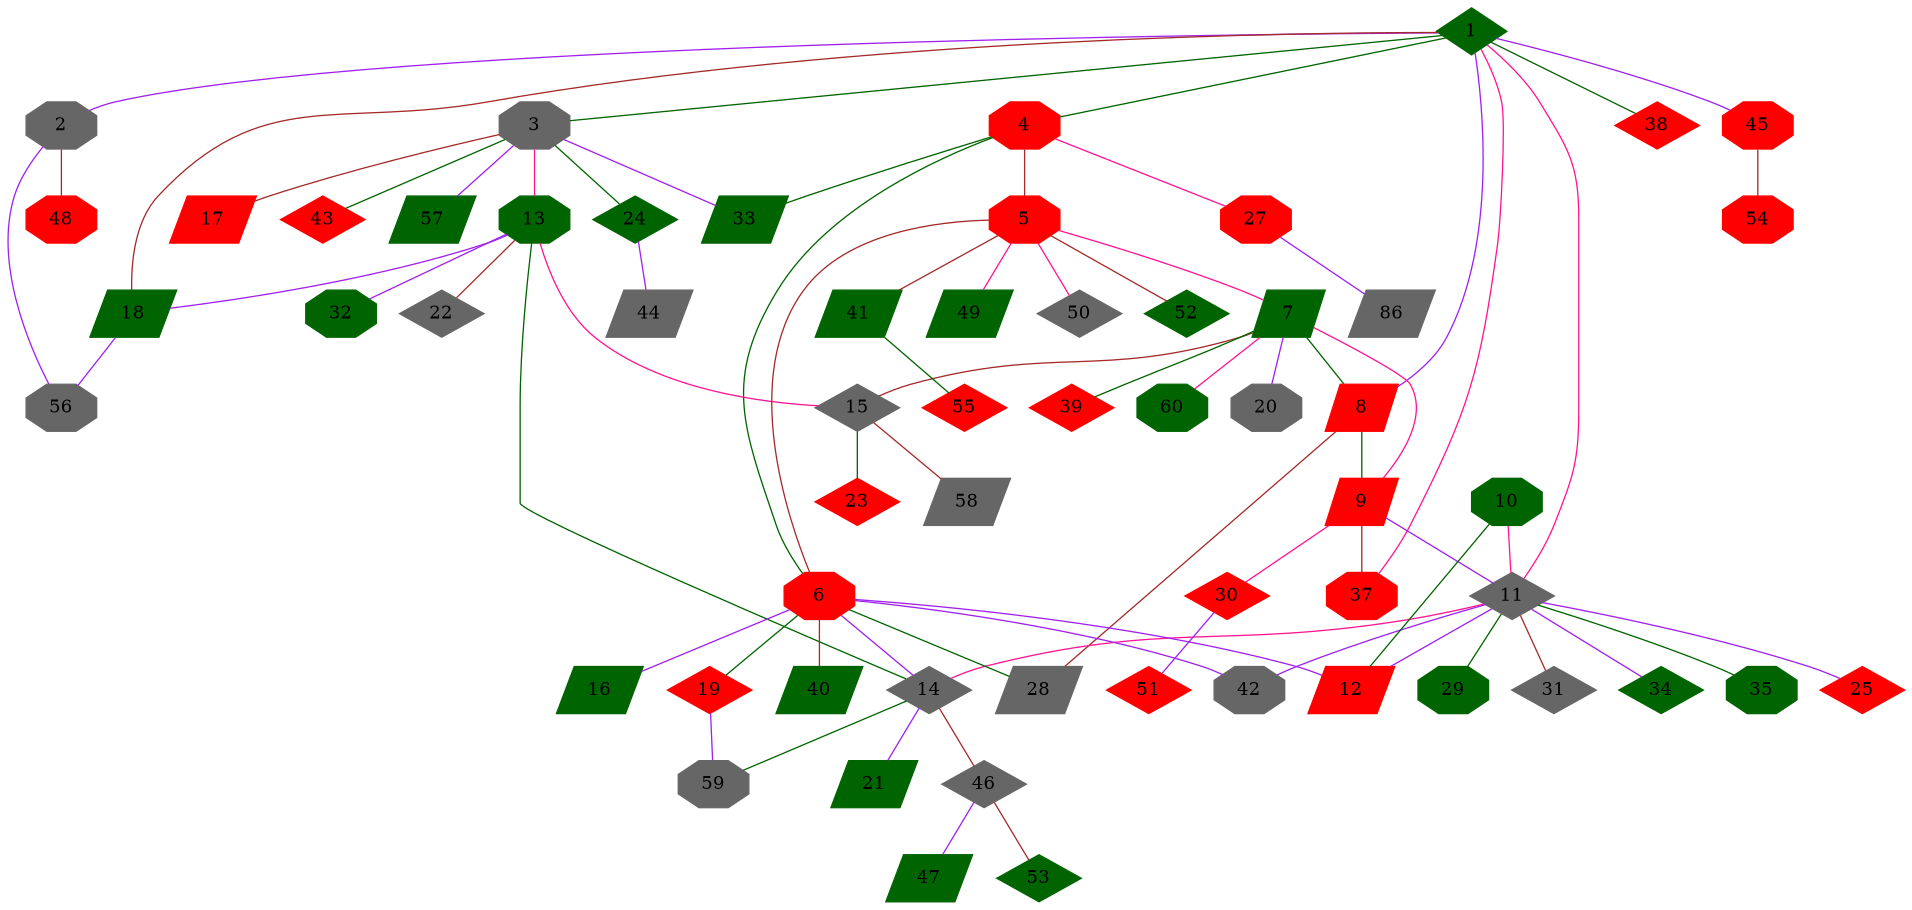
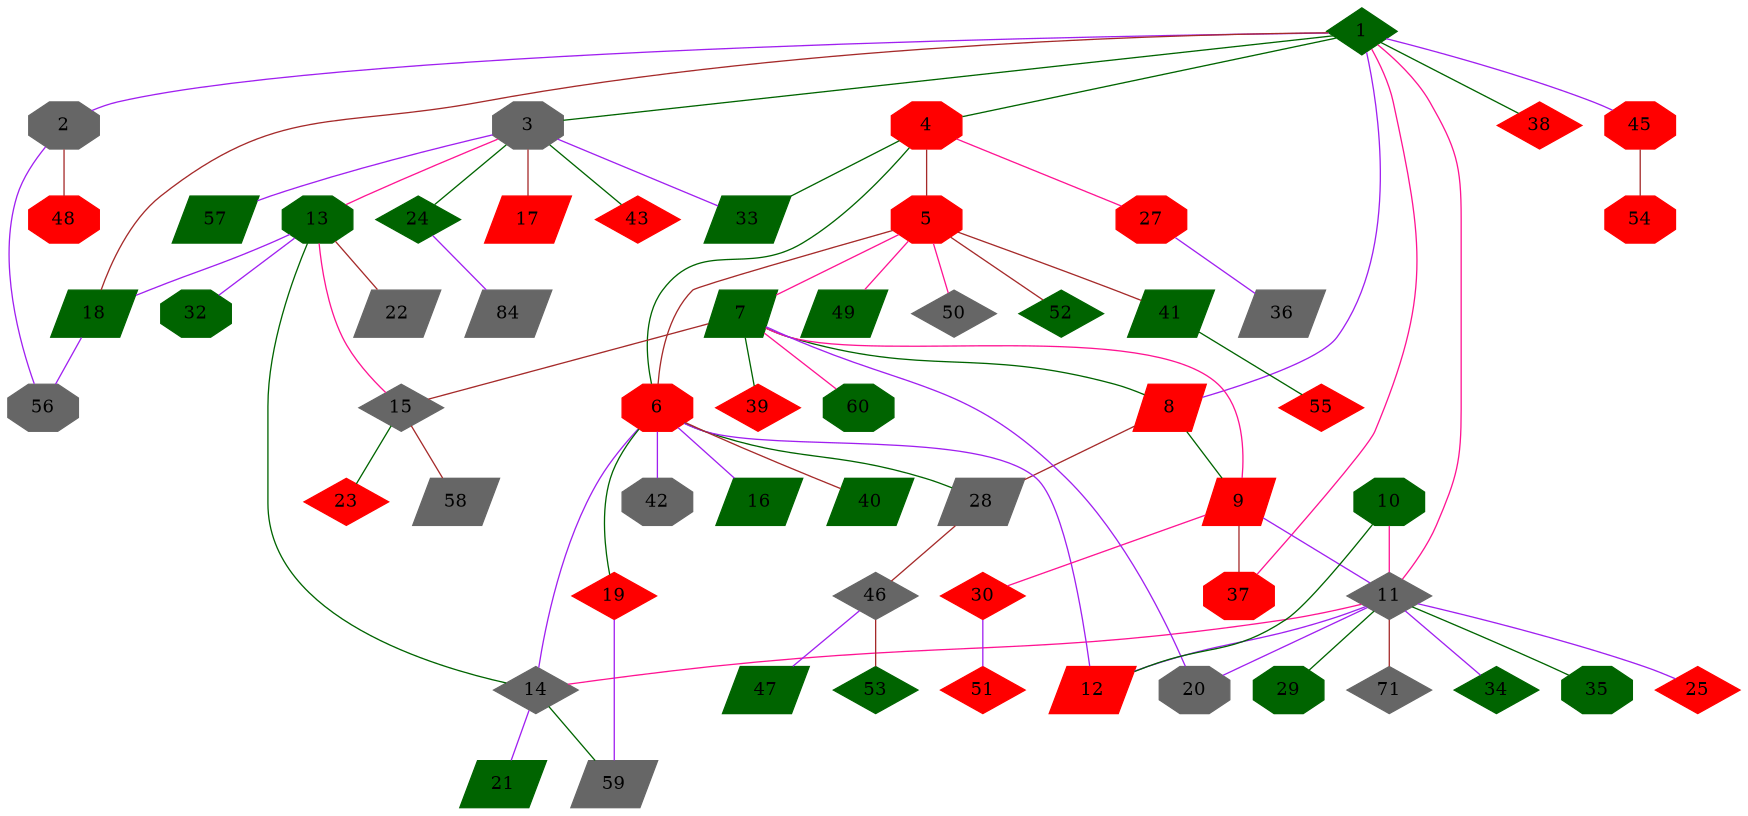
(442, 314) -> (397, 314)
(650, 314) -> (508, 314)
(1392, 314) -> (1282, 314)
(1380, 637) -> (1295, 641)
(1554, 690) -> (1389, 690)
(957, 737) -> (923, 553)
(714, 784) -> (614, 784)
